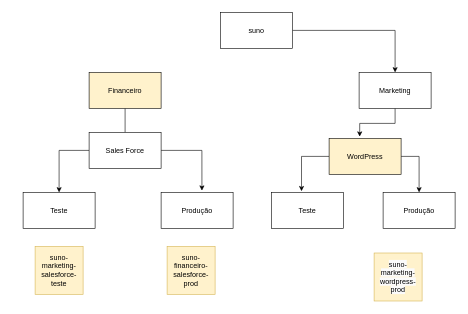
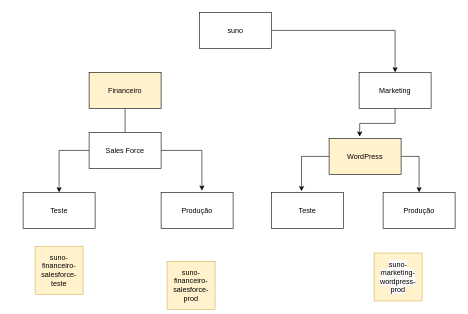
(257, 30) -> (236, 30)
(59, 270) -> (59, 270)
(191, 270) -> (191, 285)
